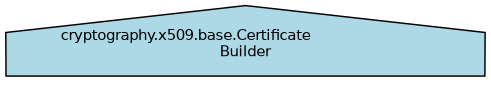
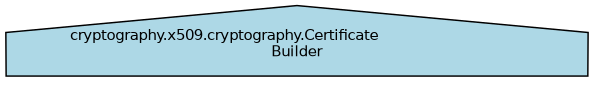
(245, 45) -> (297, 45)
